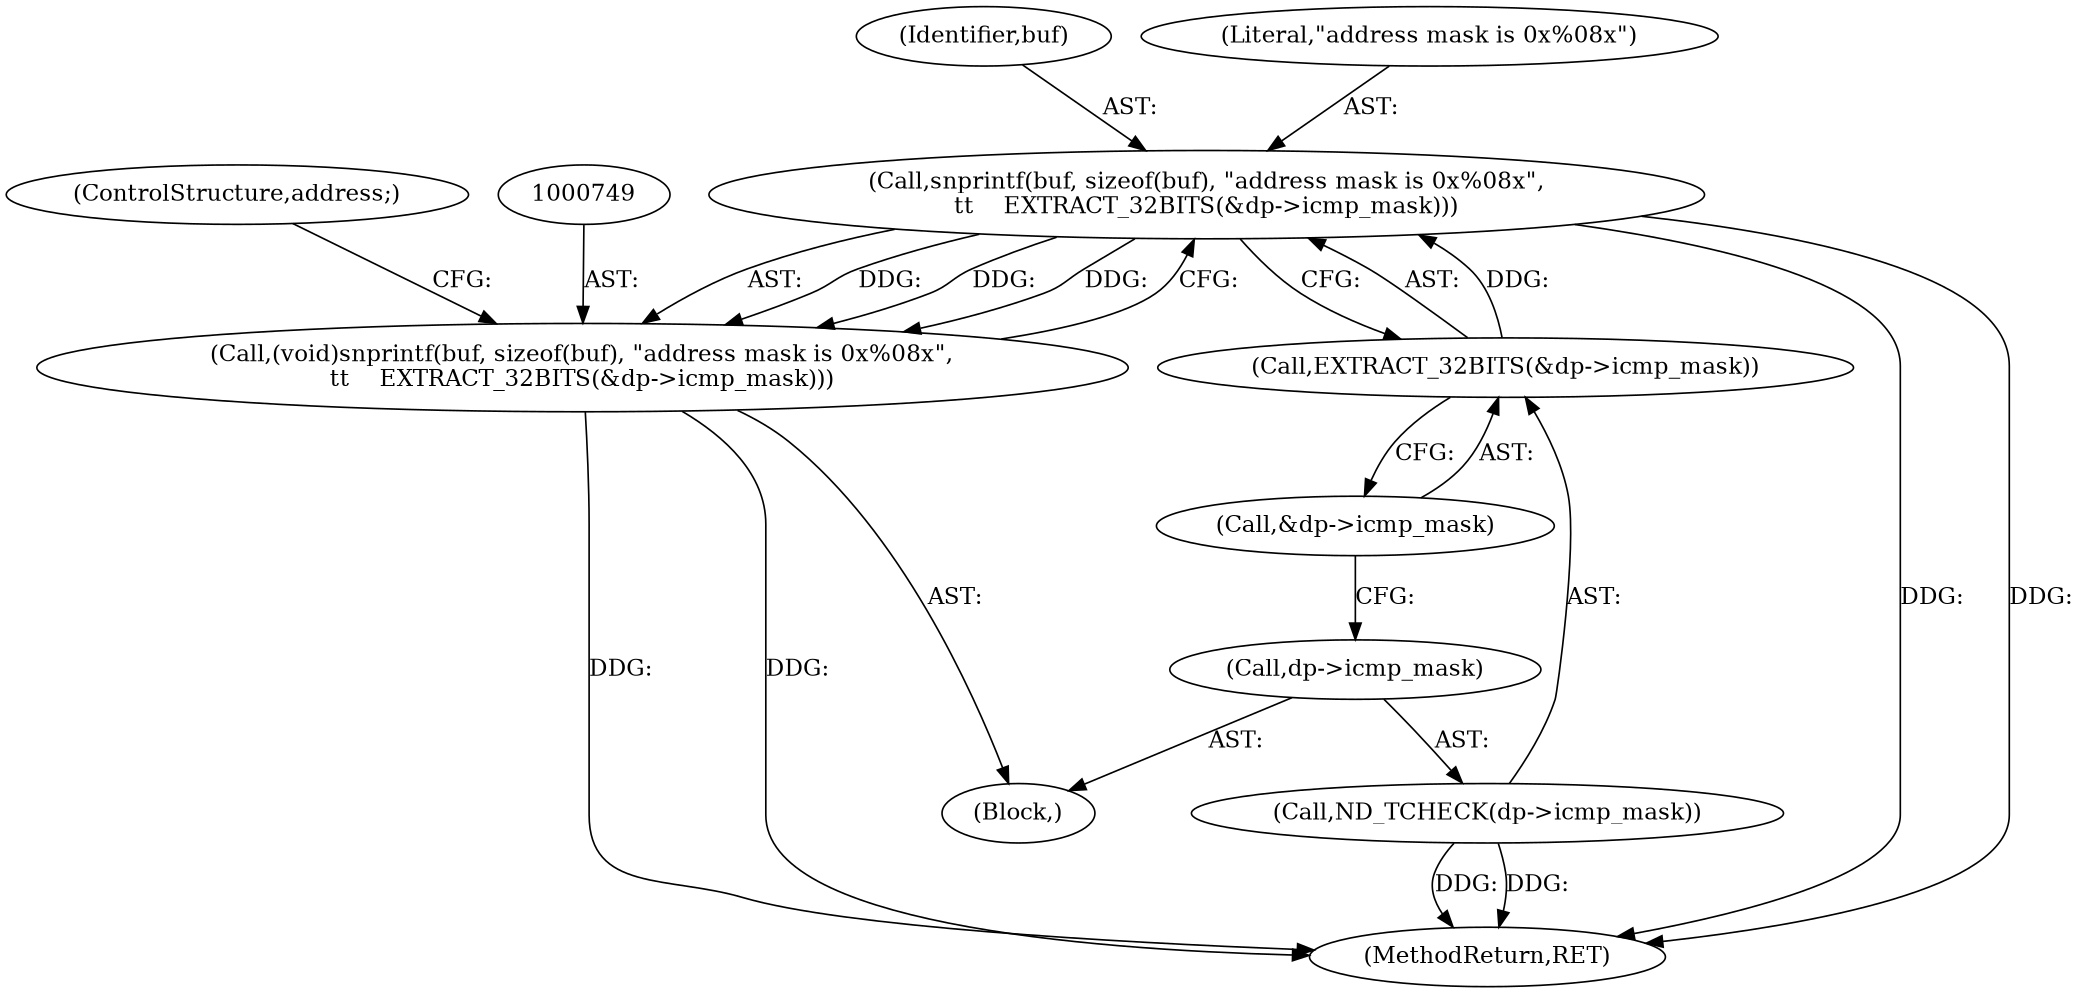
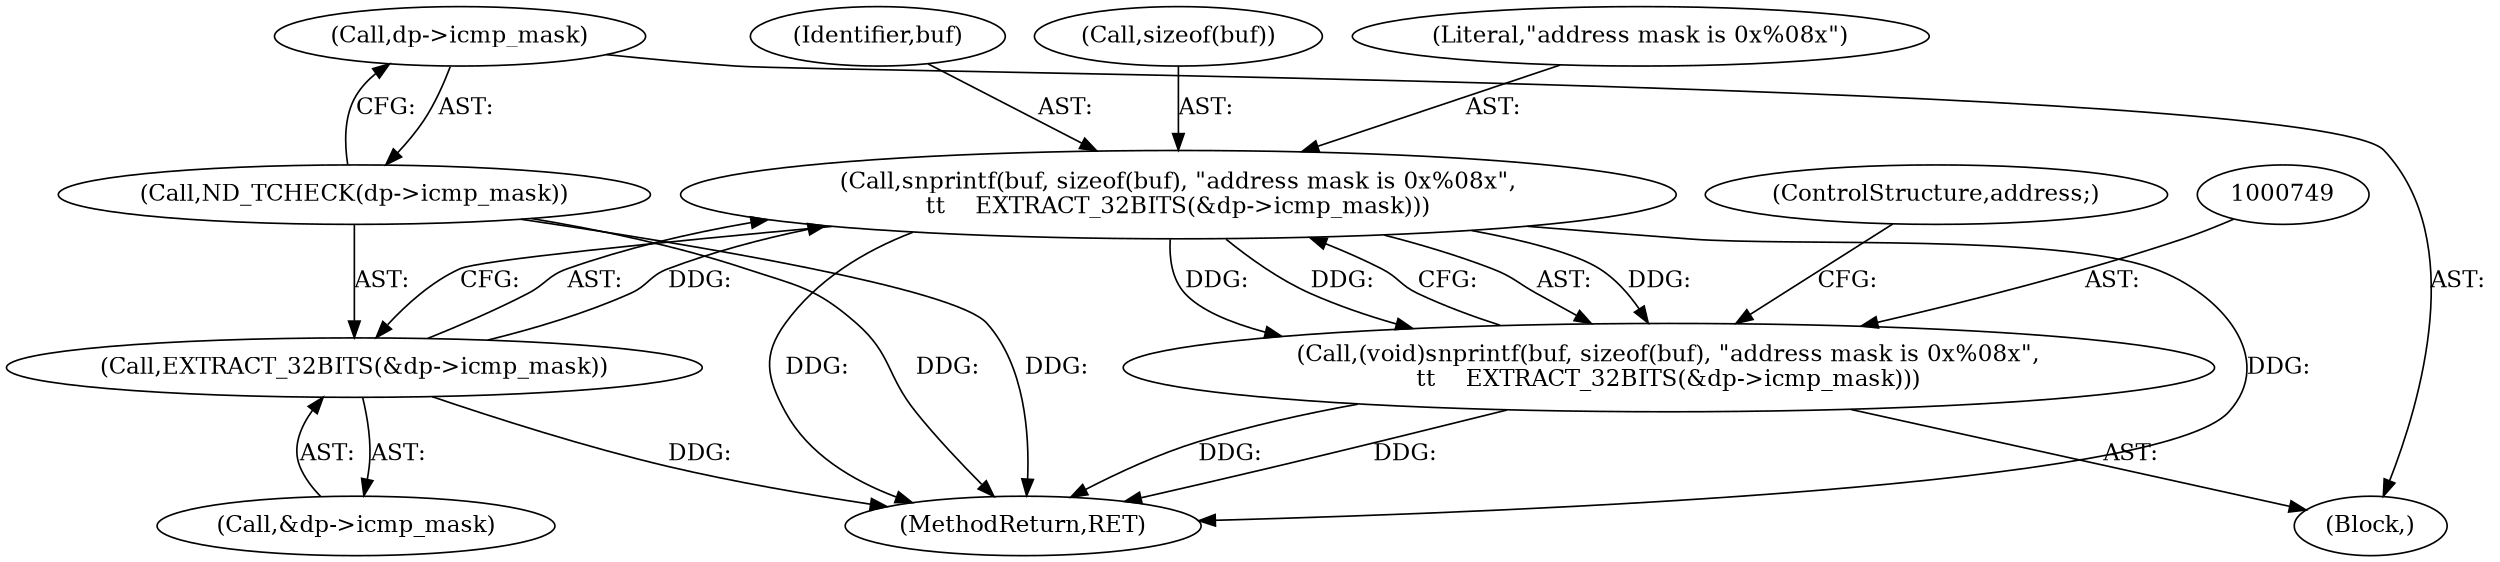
none -> (1178, 36)
(1429, 454) -> (402, 454)
none -> (649, 462)
(1355, 589) -> (349, 115)
